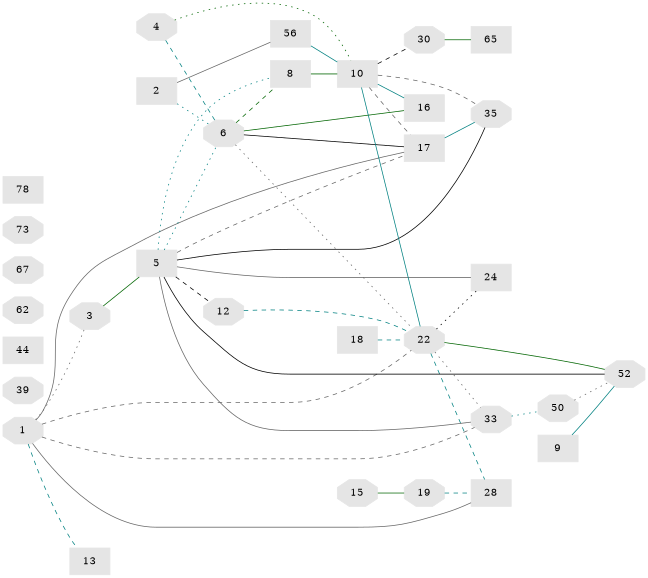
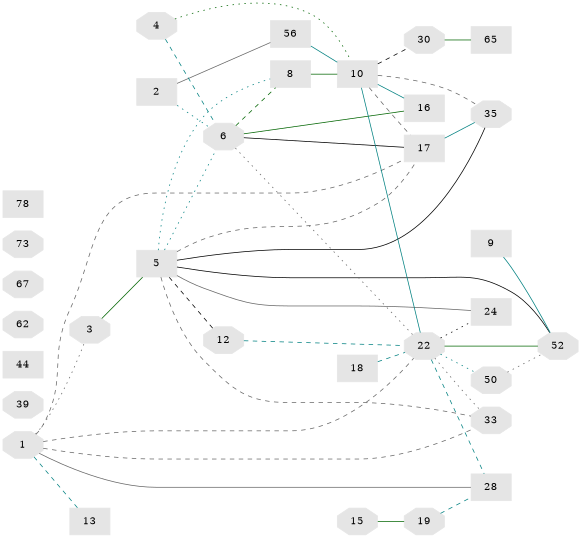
(166, 229) -> (139, 195)
(525, 414) -> (458, 363)
(271, 429) -> (284, 402)
